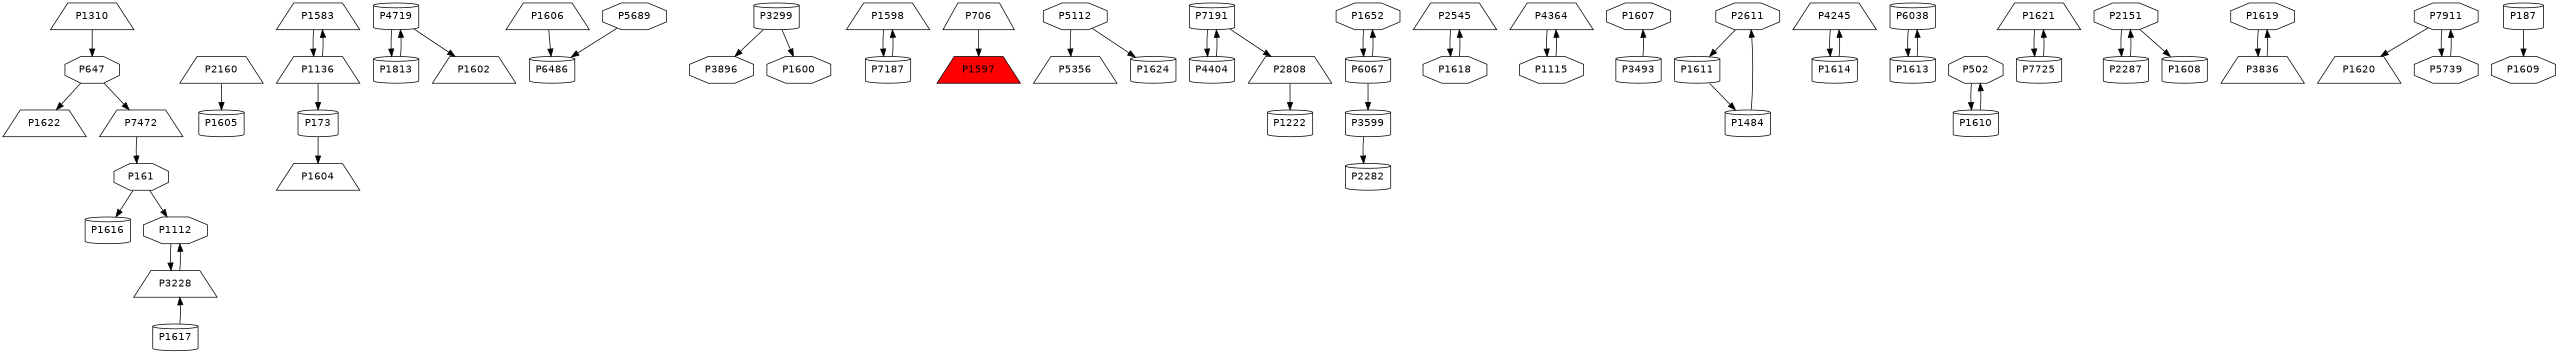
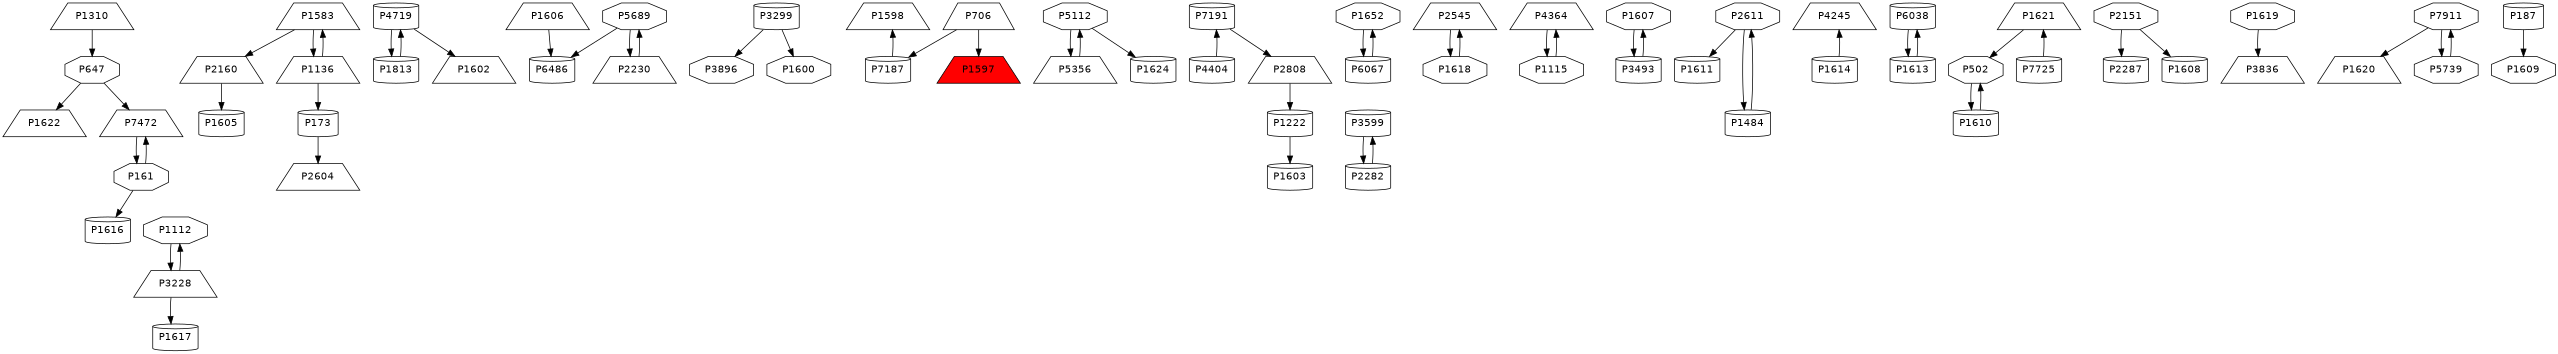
(883, 39) -> (936, 42)
(1207, 39) -> none
none -> (1634, 39)
(1830, 39) -> none
(2034, 39) -> (2010, 41)
none -> (273, 41)
none -> (1080, 47)
(2131, 47) -> none
(2268, 47) -> none
none -> (635, 70)
(1368, 93) -> (1373, 154)
(1720, 94) -> (1743, 66)
(318, 177) -> (318, 177)
none -> (1290, 177)
(156, 200) -> (146, 154)
(180, 314) -> (170, 307)
